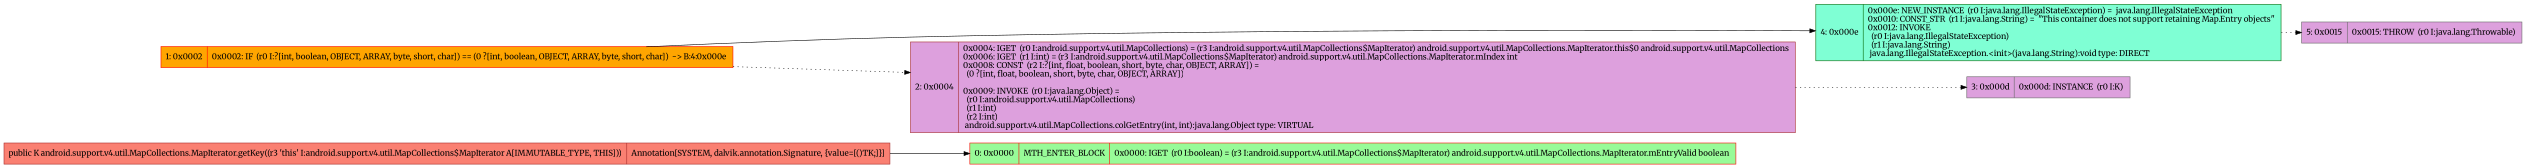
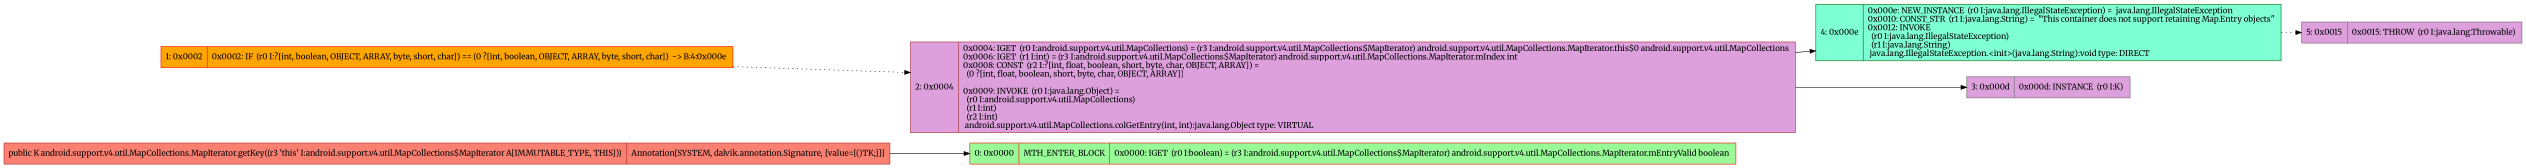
(1228, 32) -> (1803, 52)
(1878, 87) -> (1878, 87)
